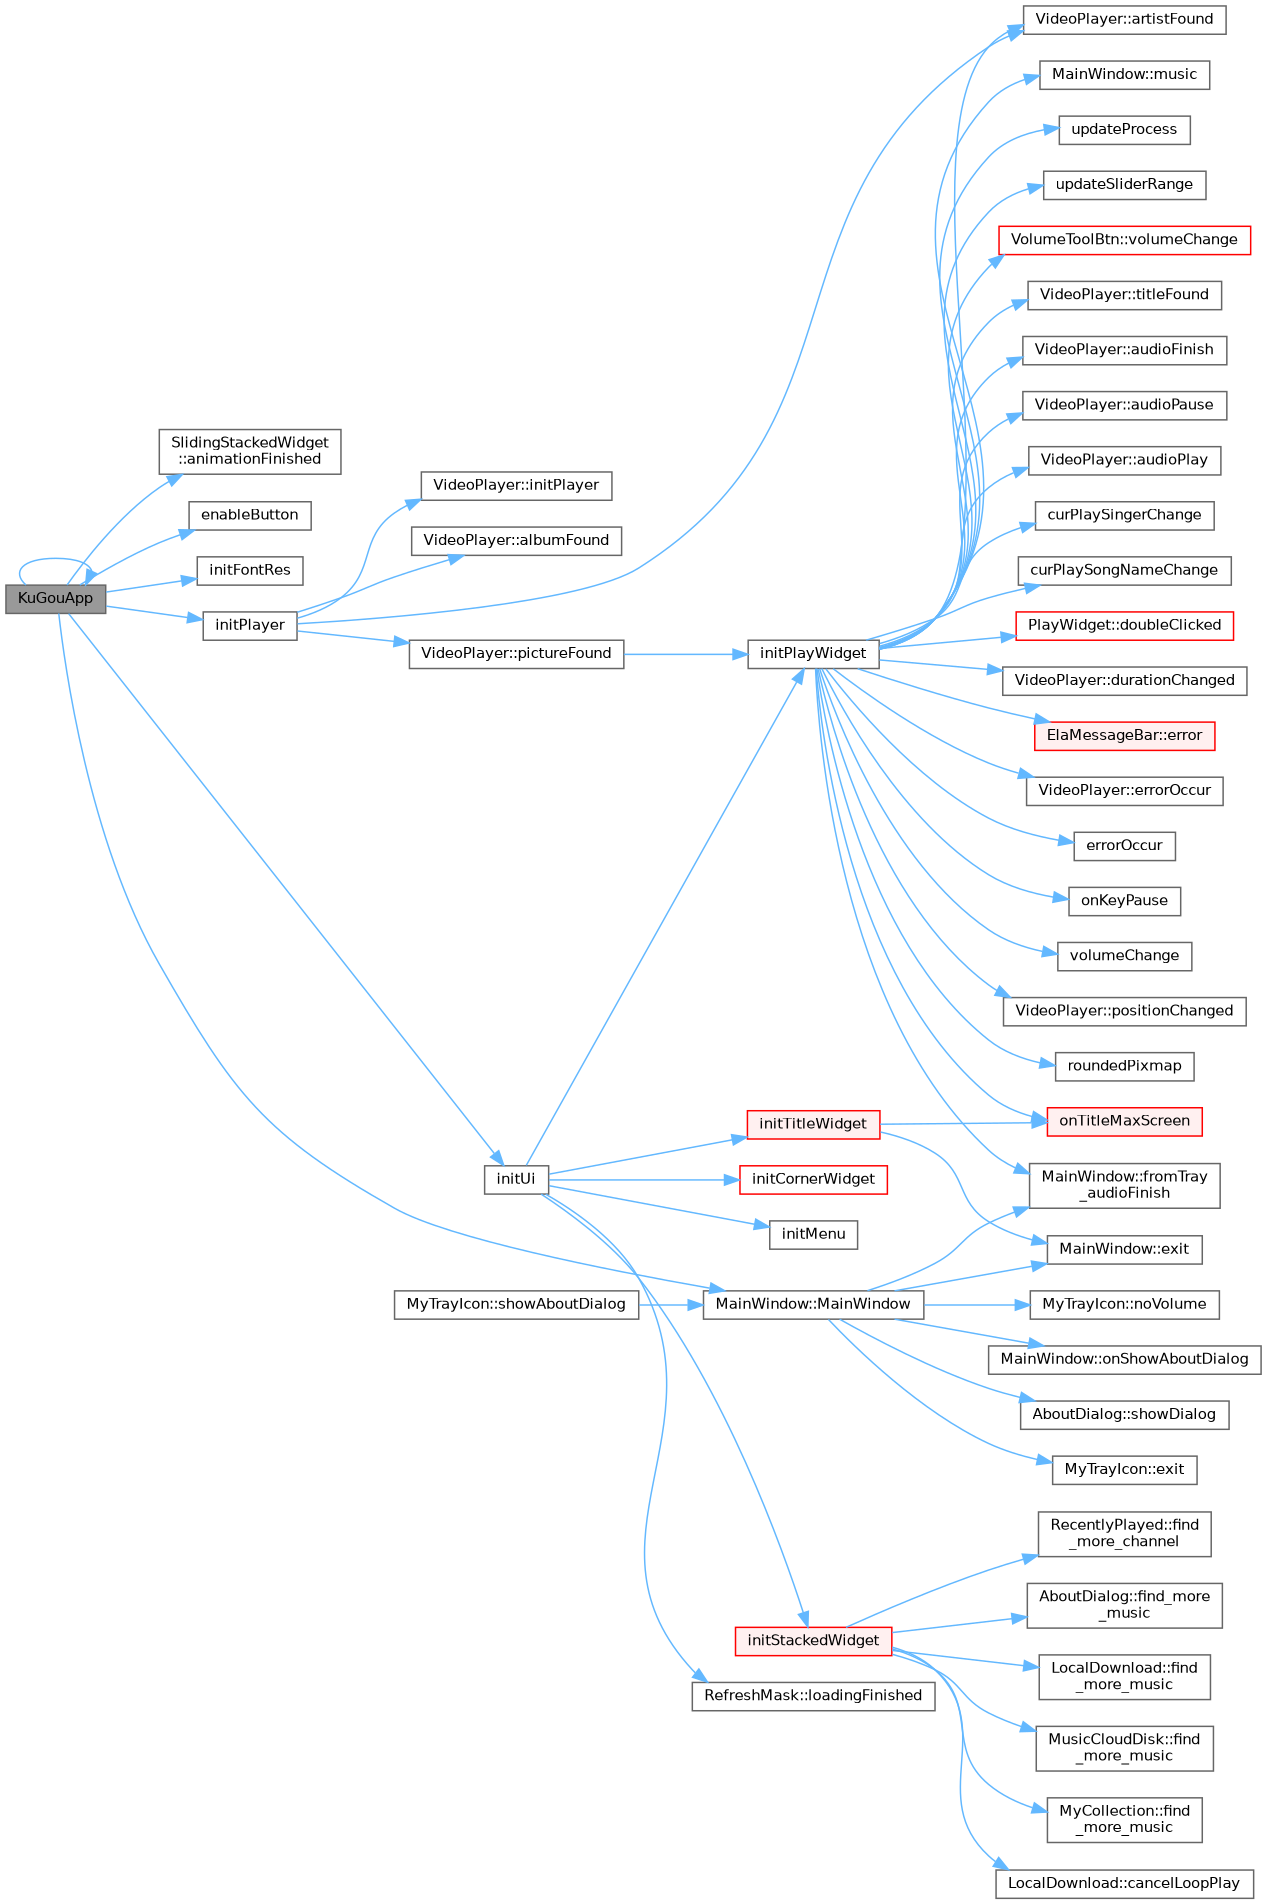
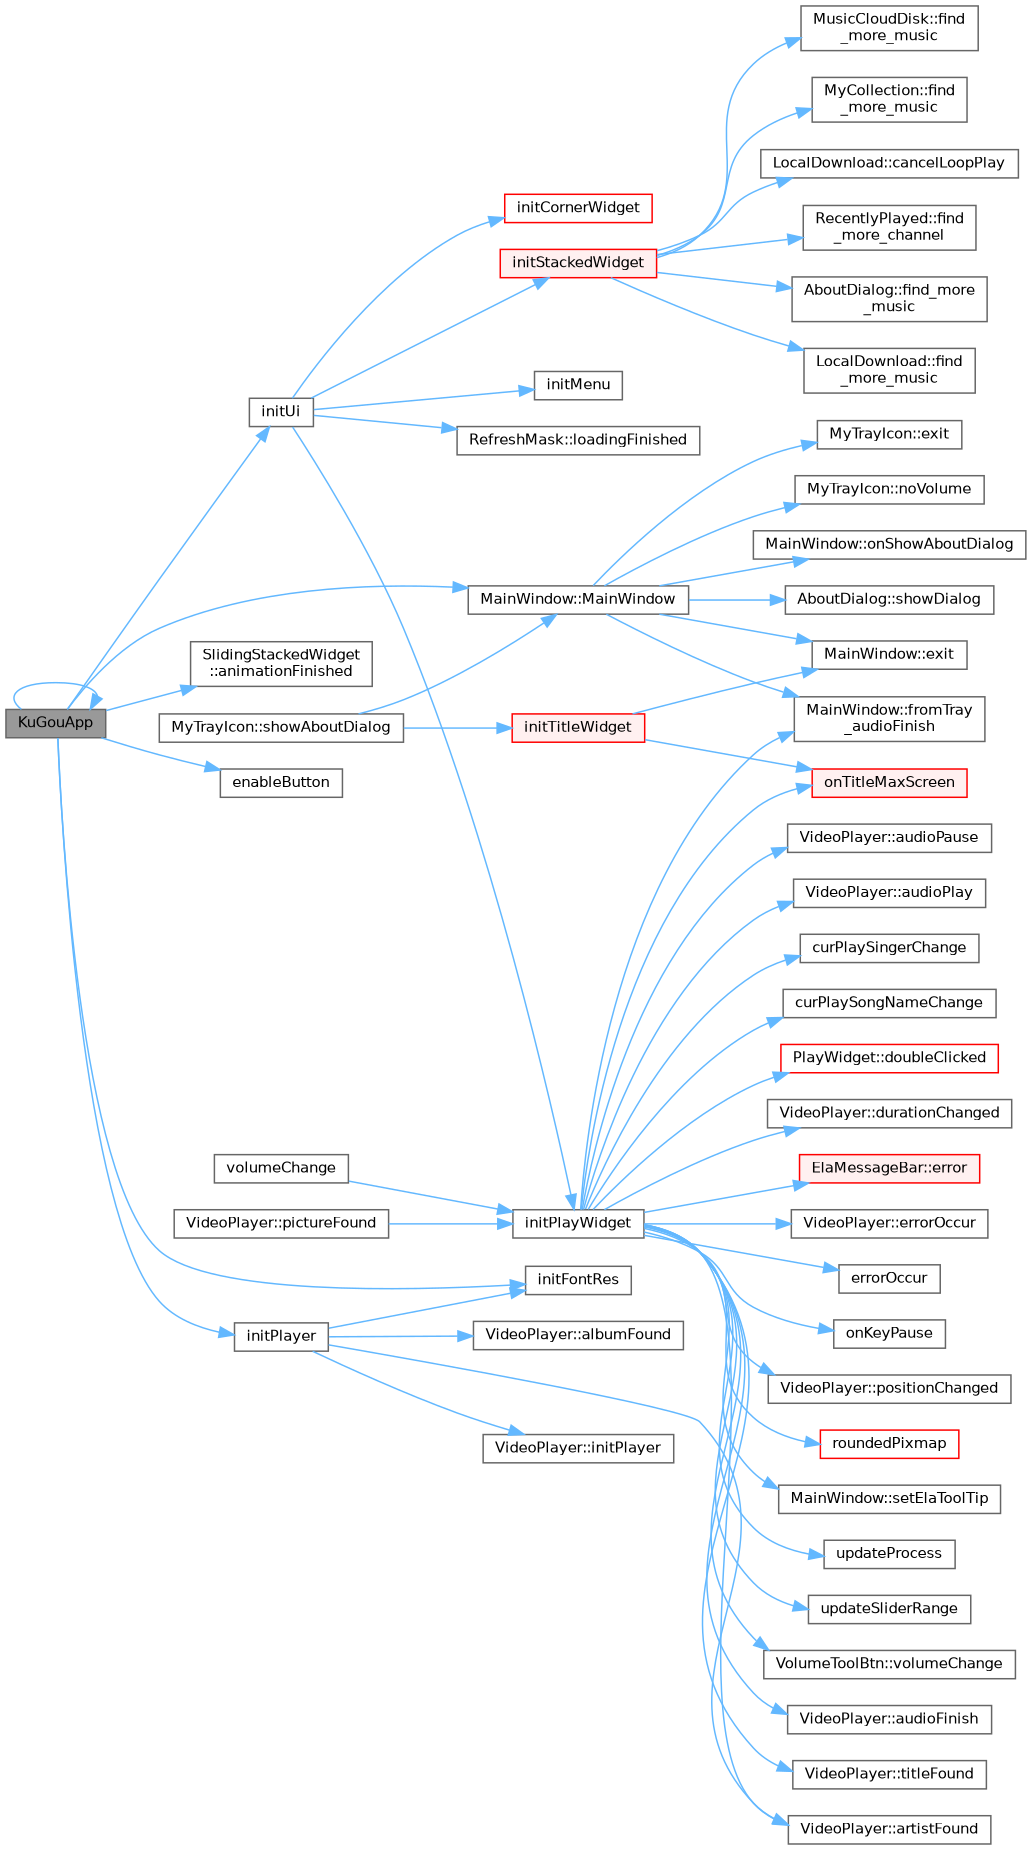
(1125, 75) -> (890, 1499)
(1125, 240) -> (890, 1665)
(346, 636) -> (420, 1311)
(901, 837) -> (423, 1195)
(1125, 1067) -> (890, 1444)
(641, 1157) -> (453, 728)
